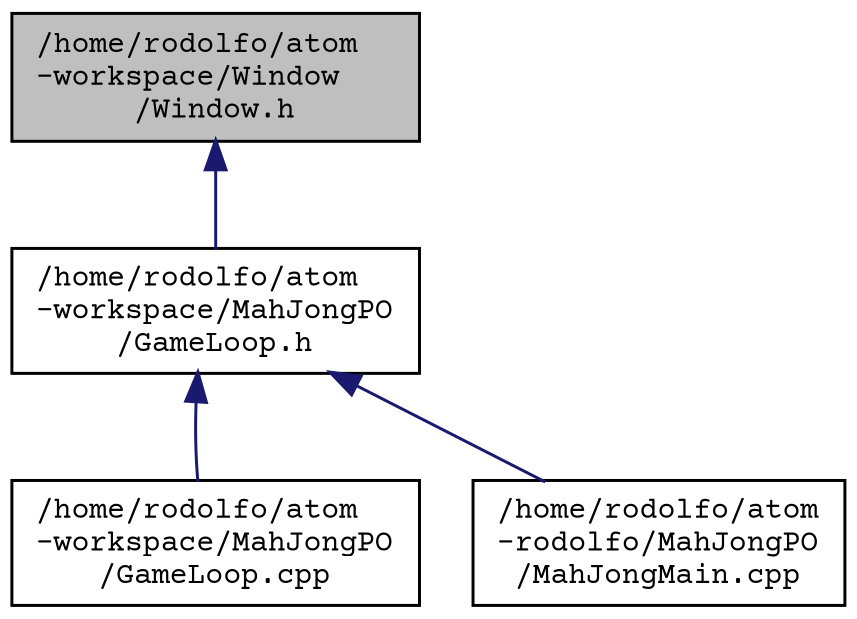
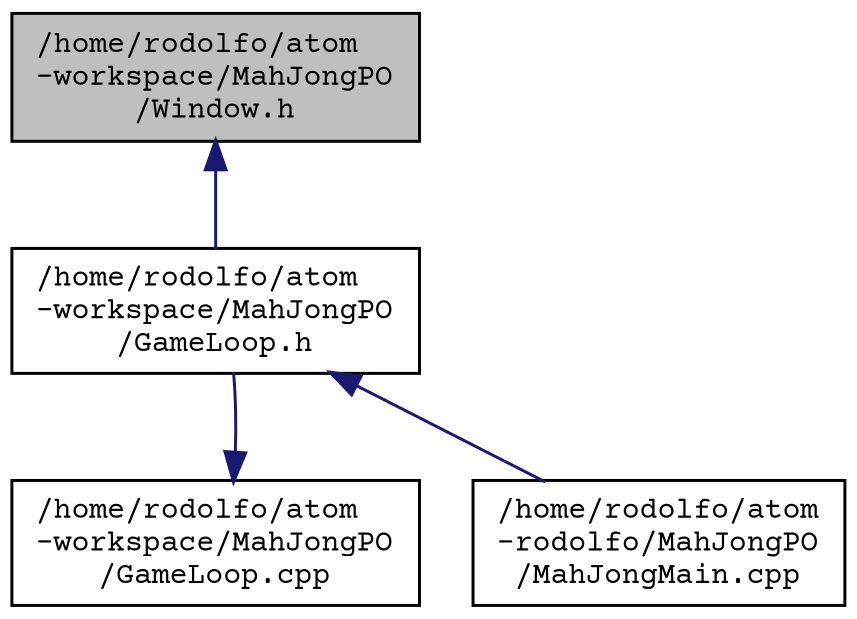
(216, 77) -> (216, 77)
(196, 442) -> (236, 412)
